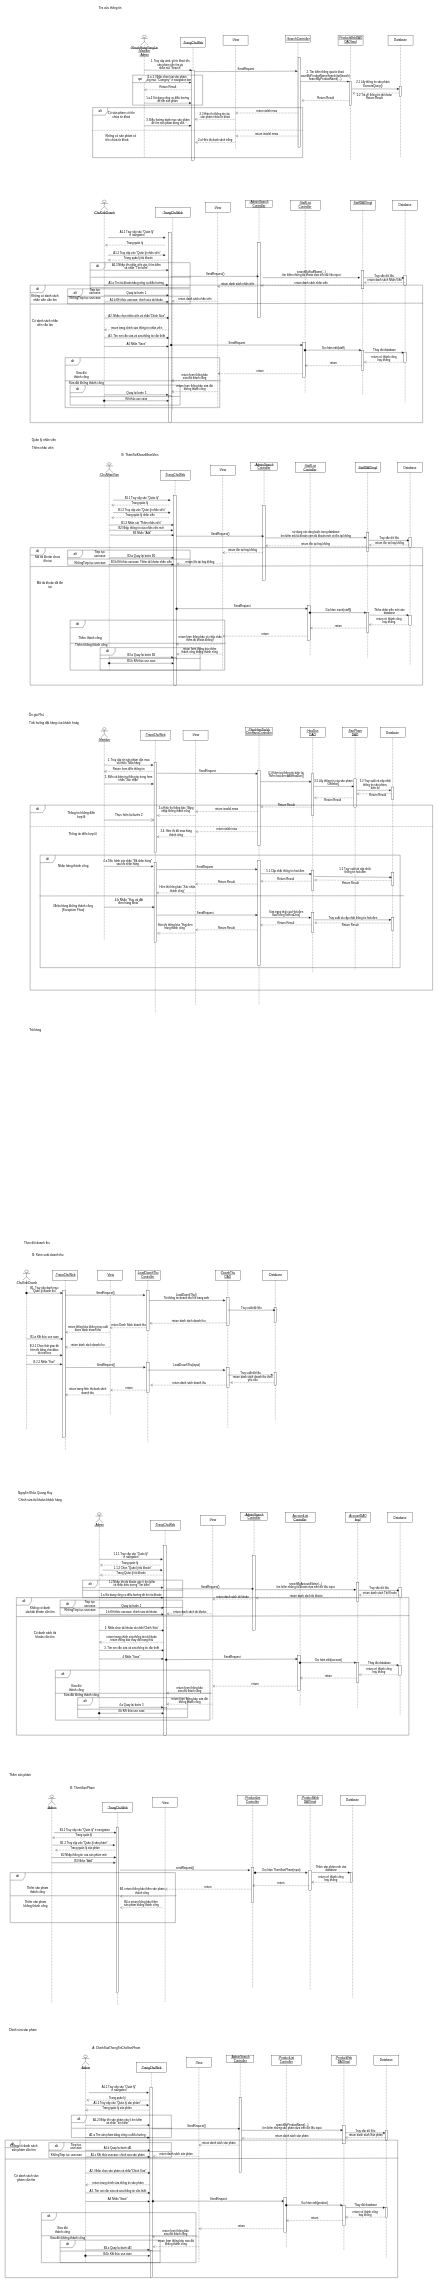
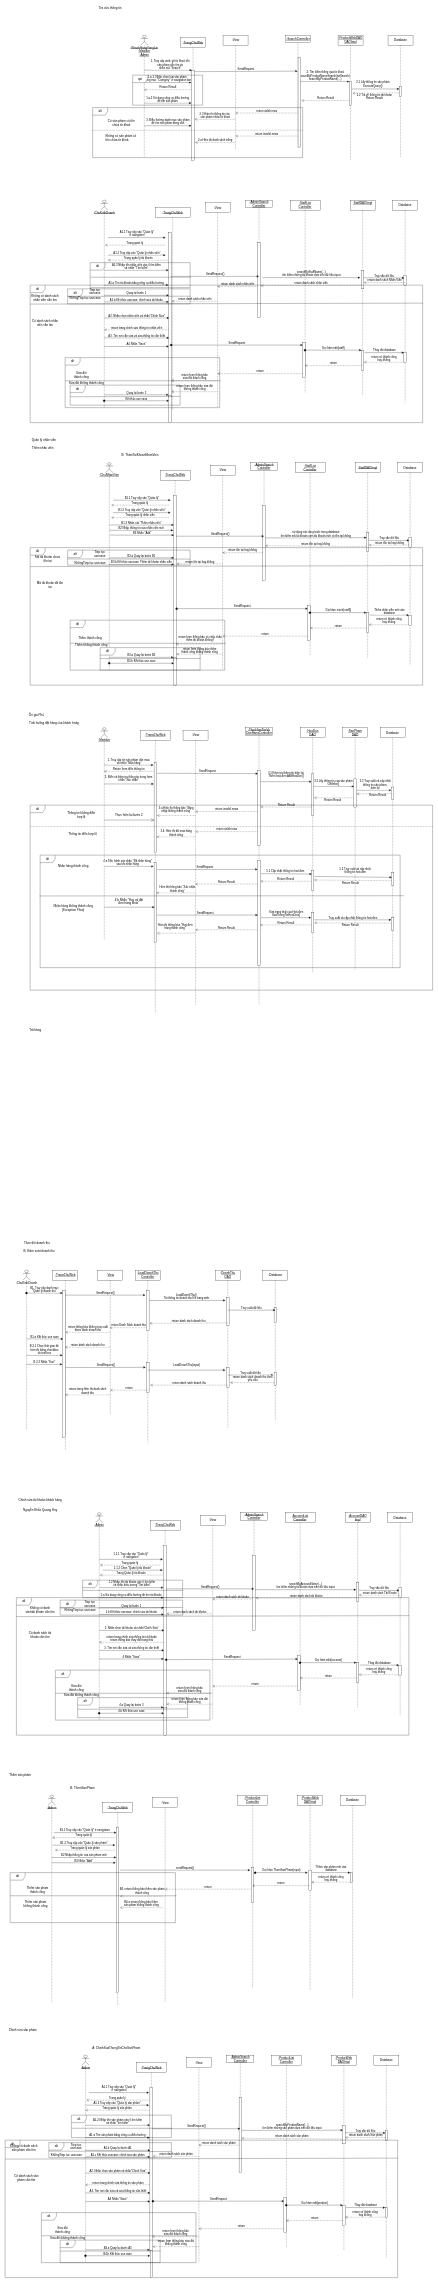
(121, 115) -> (121, 123)
(48, 1255) -> (39, 1251)
(35, 1493) -> (40, 1510)
(45, 1635) -> (40, 1635)
